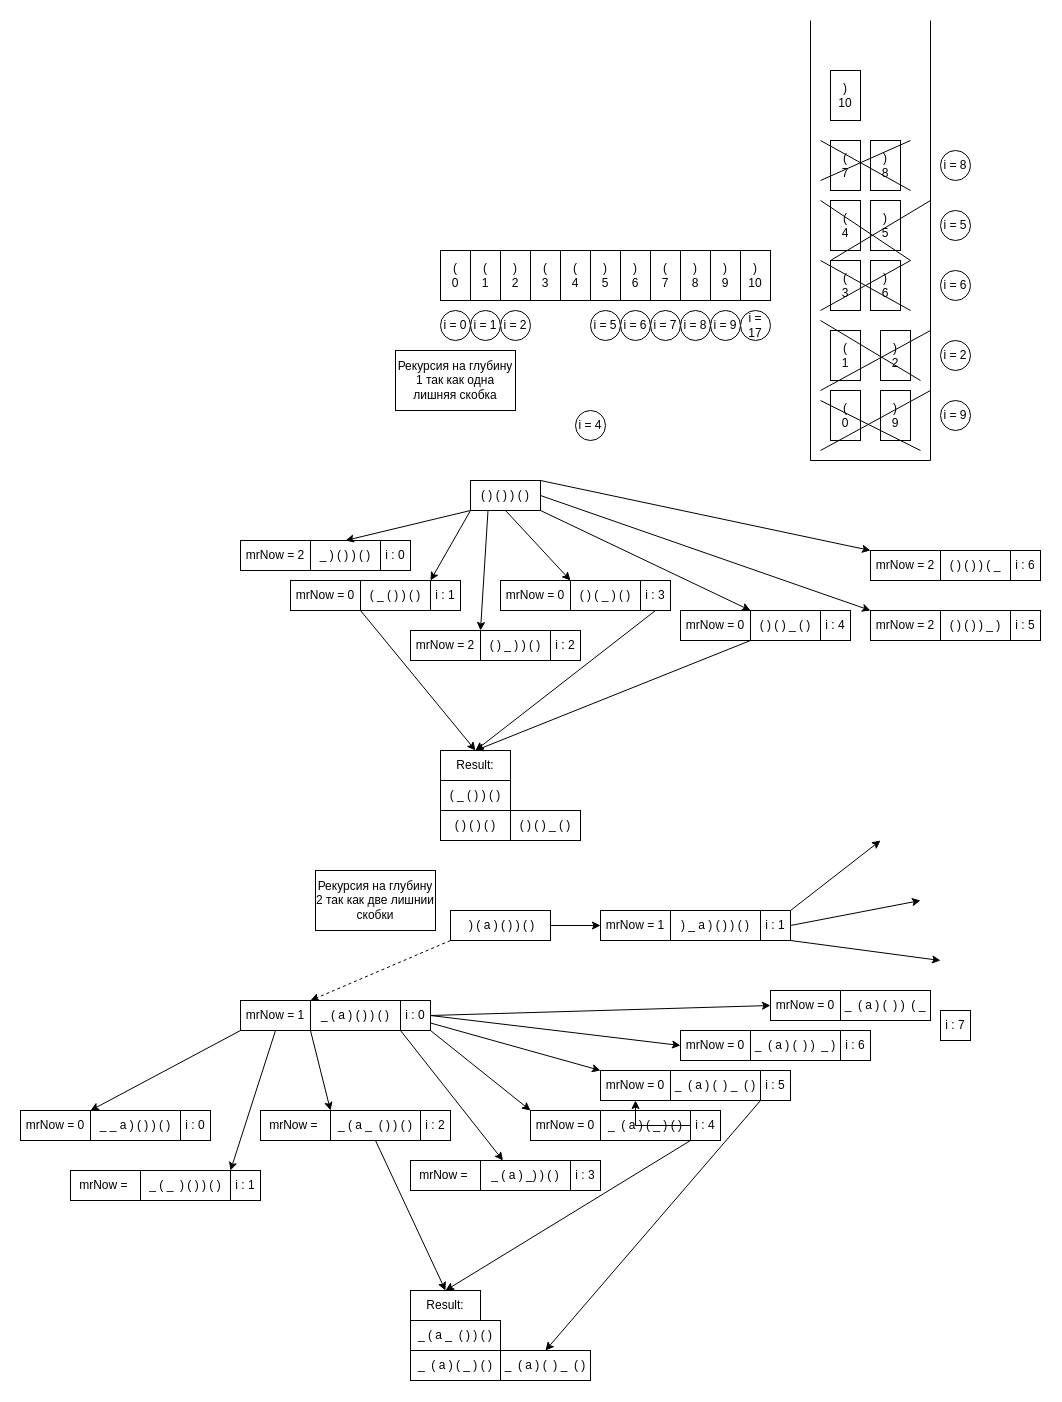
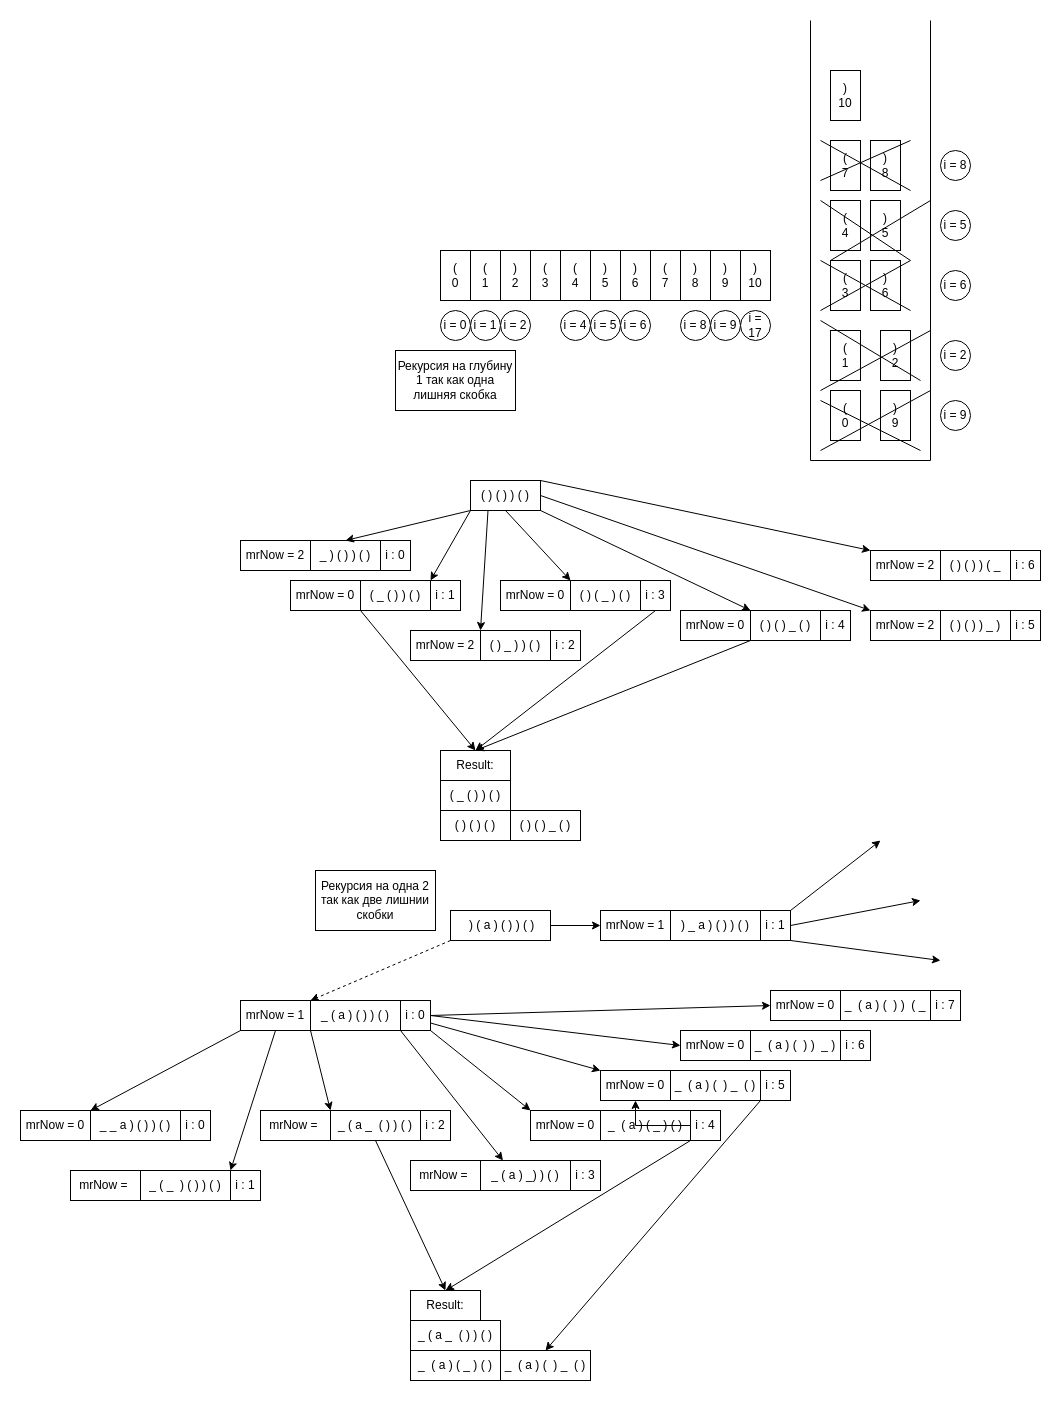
(666, 326) -> none
(591, 426) -> (576, 326)
(376, 901) -> (376, 901)
(956, 1026) -> (946, 1006)
